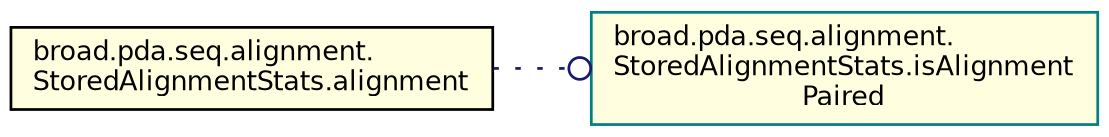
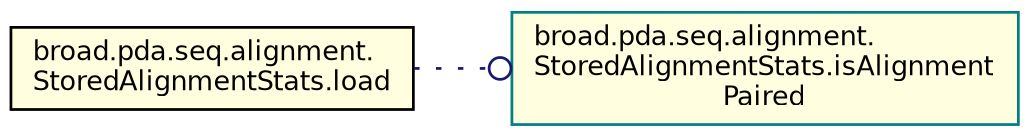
(252, 68) -> (212, 68)
